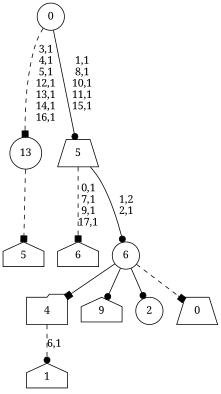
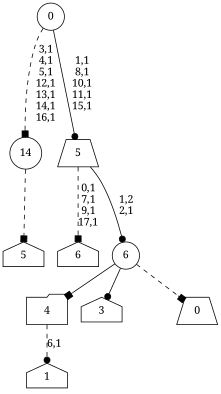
(26, 153) -> (26, 153)
(102, 311) -> (102, 311)
(149, 311) -> none
